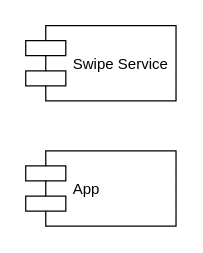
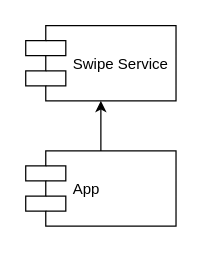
none -> (101, 130)
